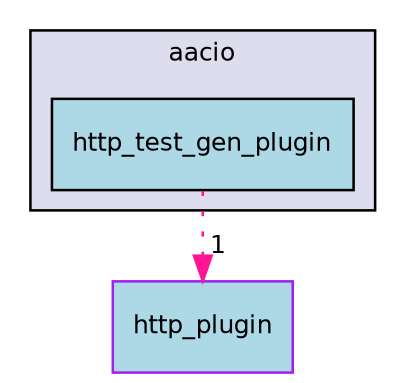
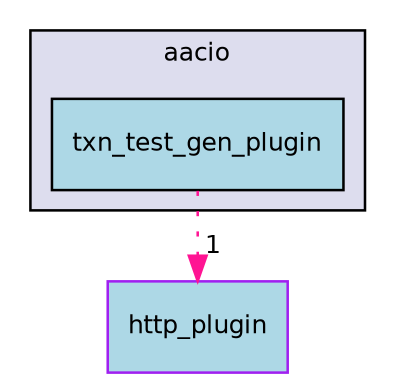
(203, 144) -> (198, 144)
